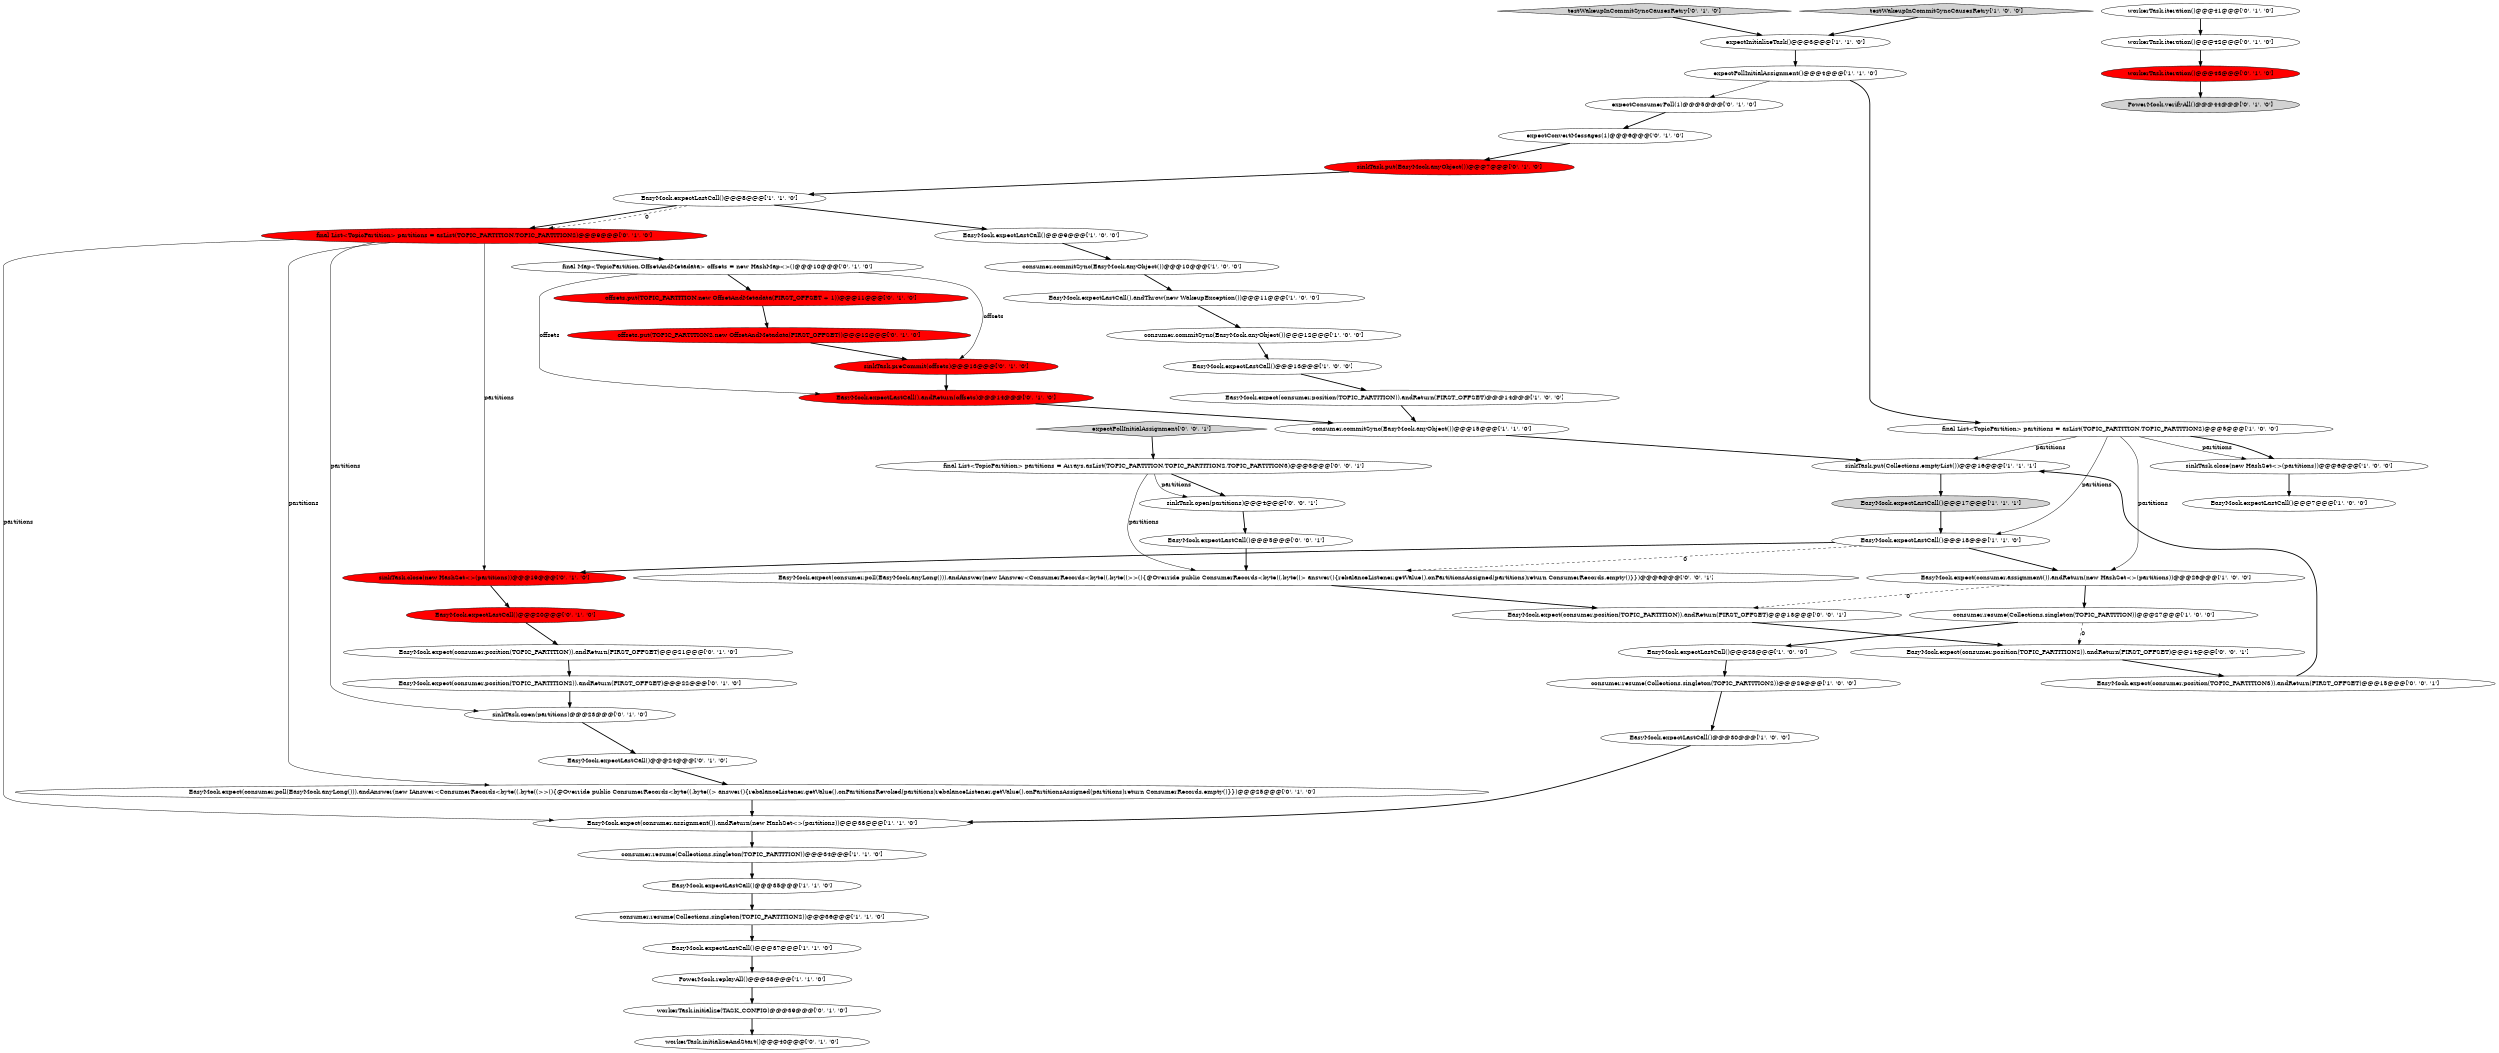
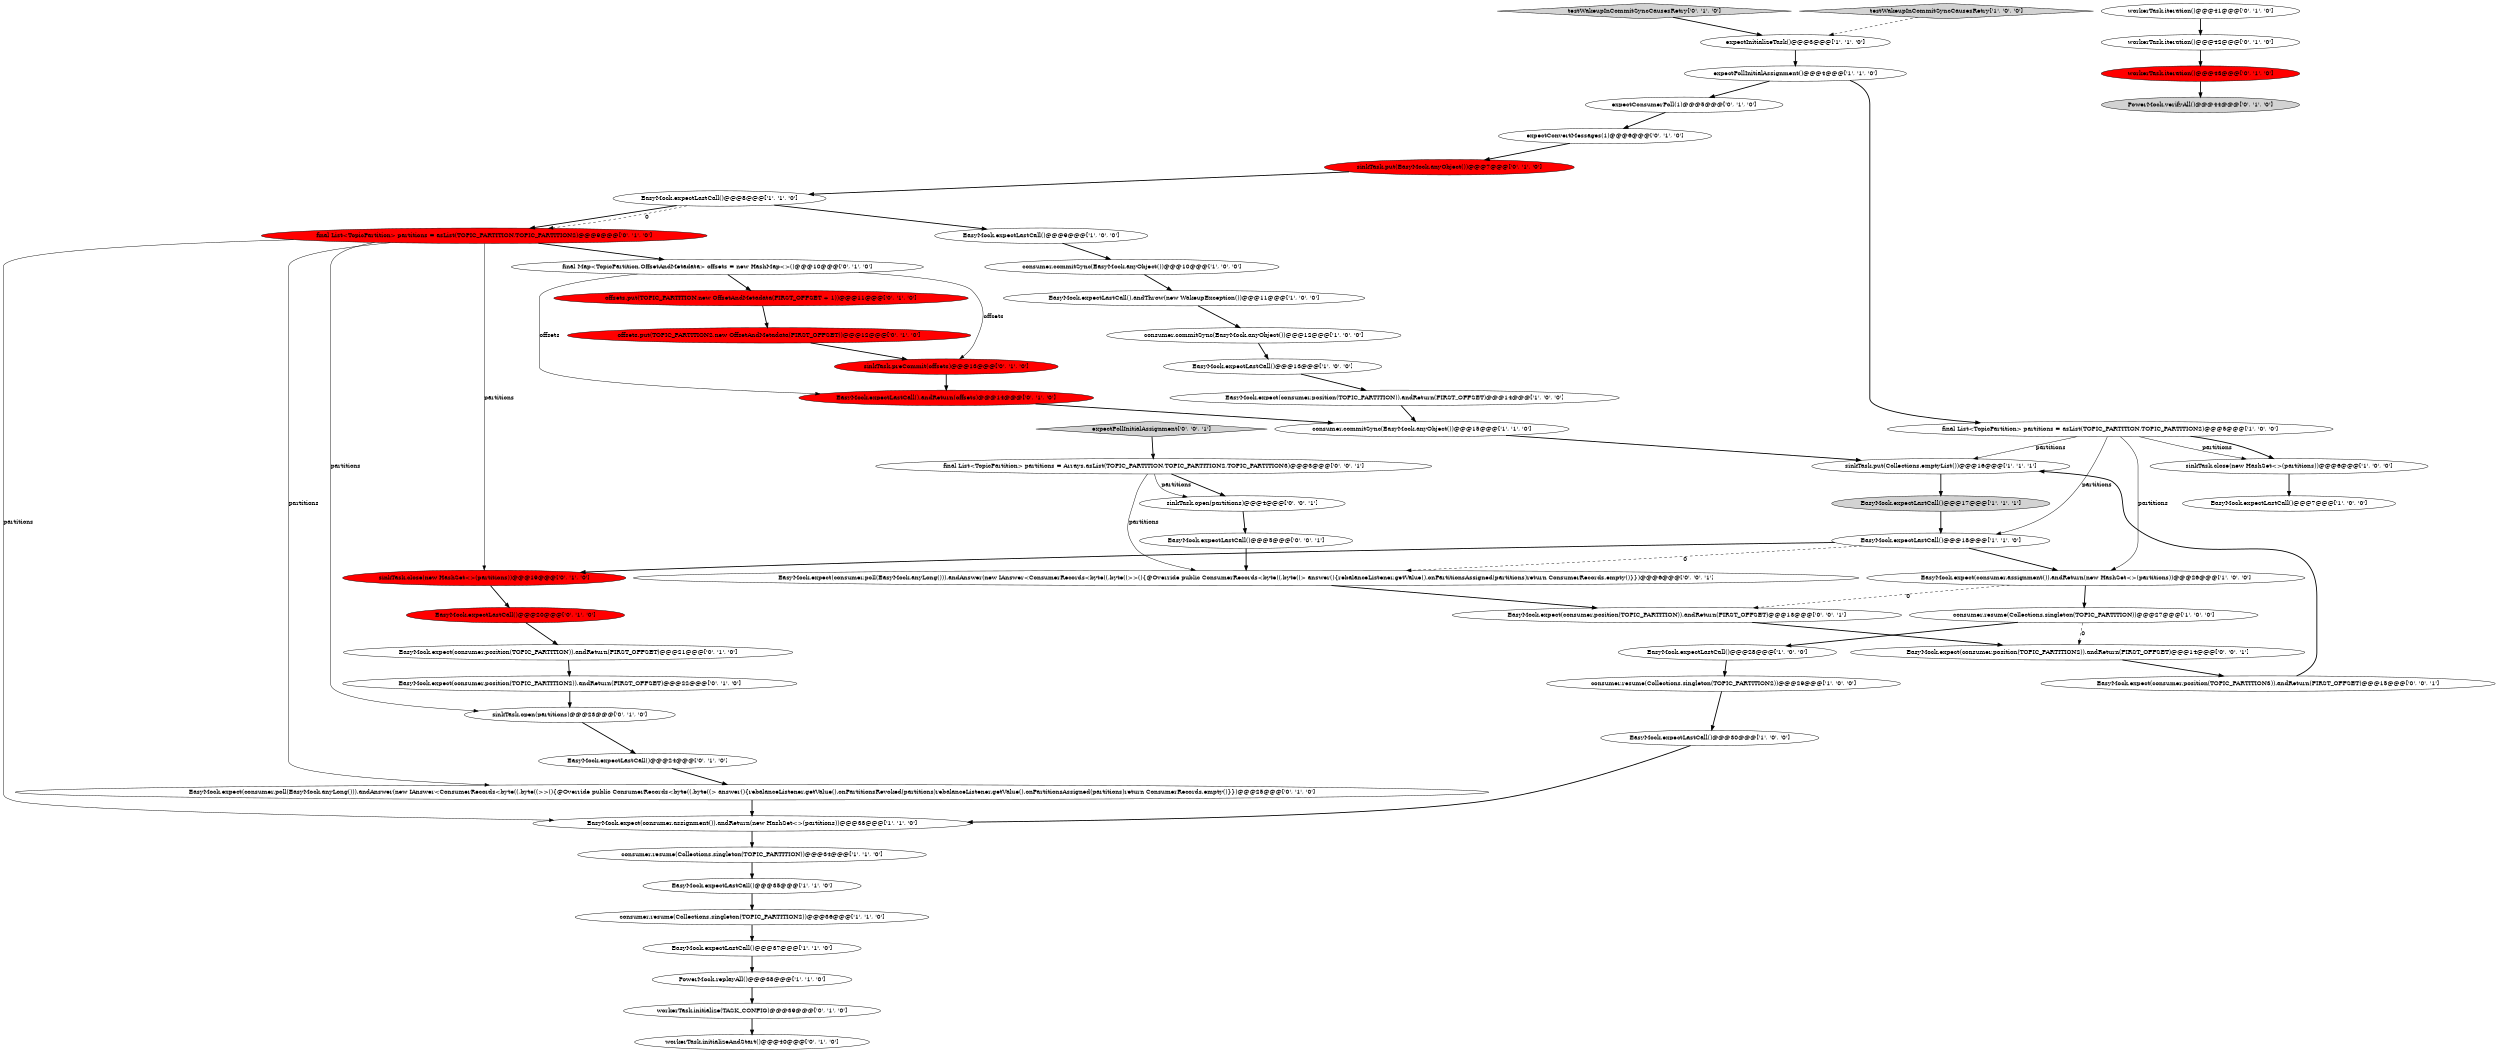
(1876, 26) -> (1876, 26)
(1742, 89) -> (1742, 89)
